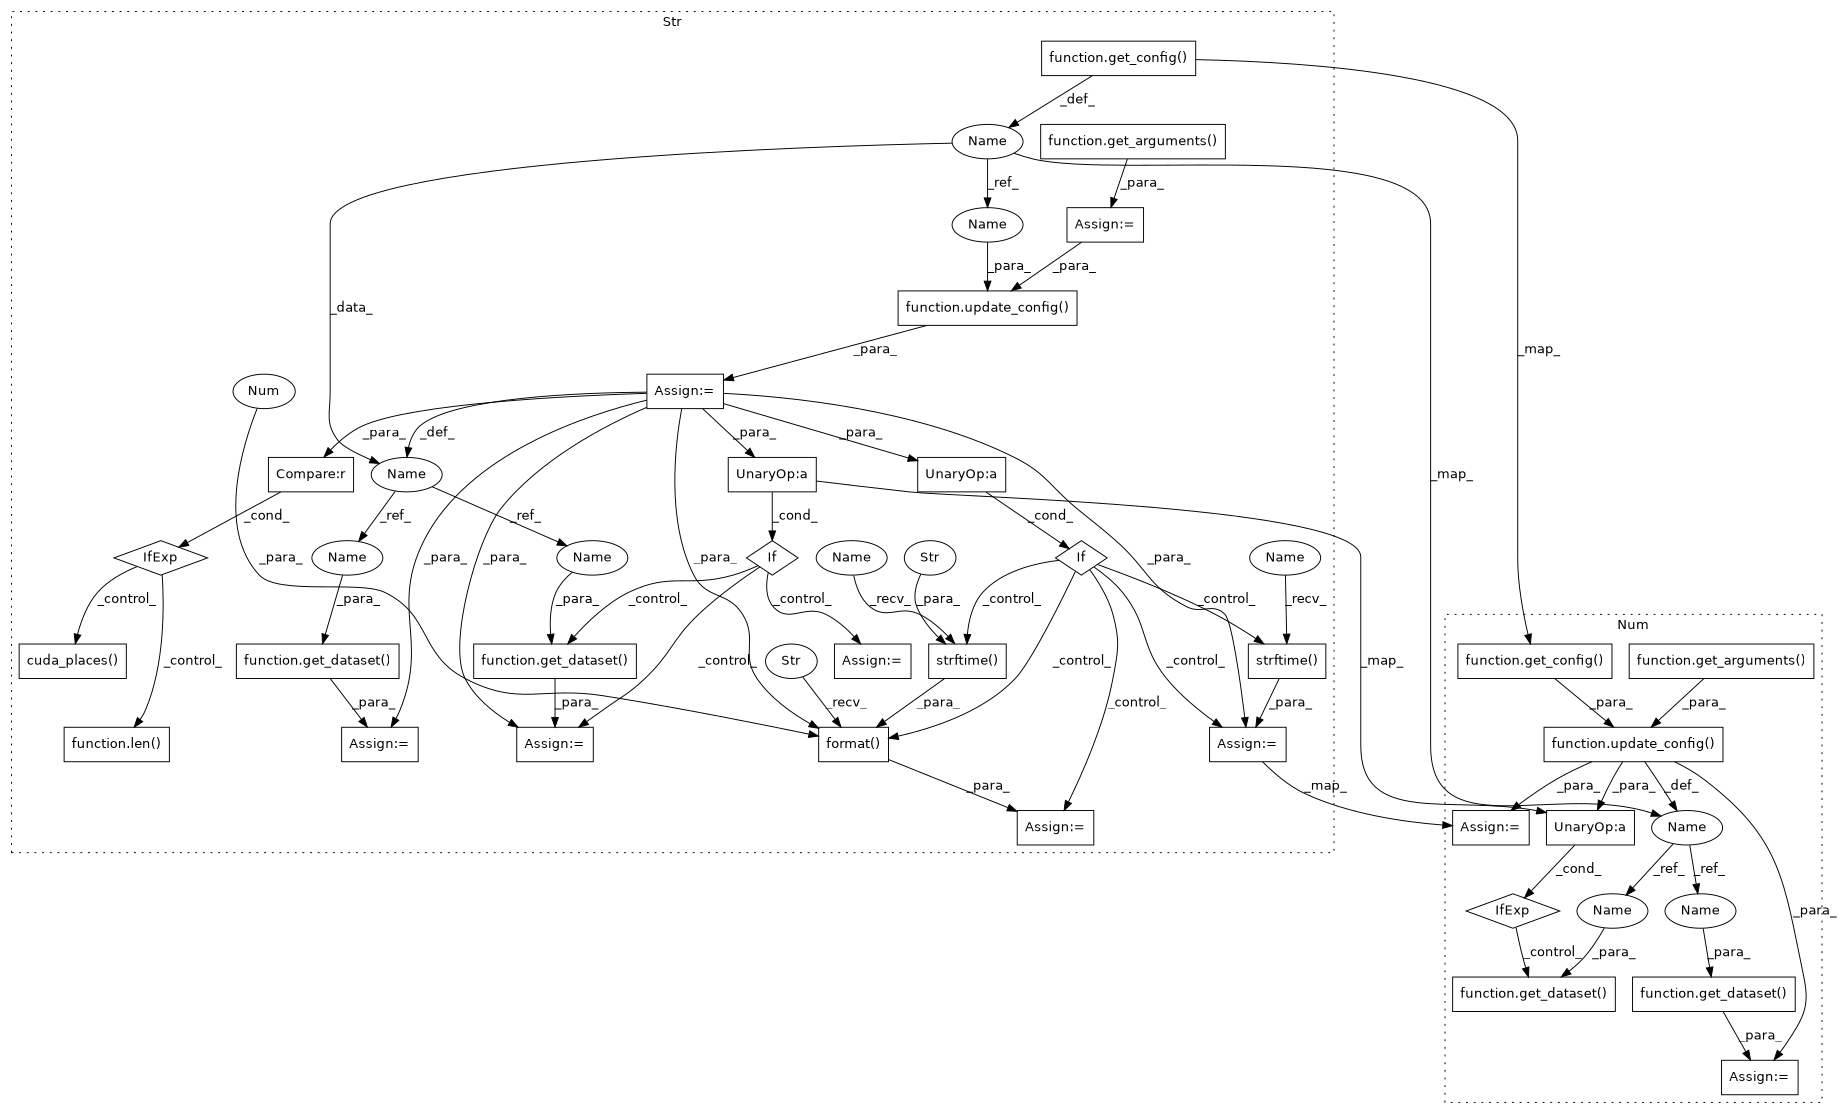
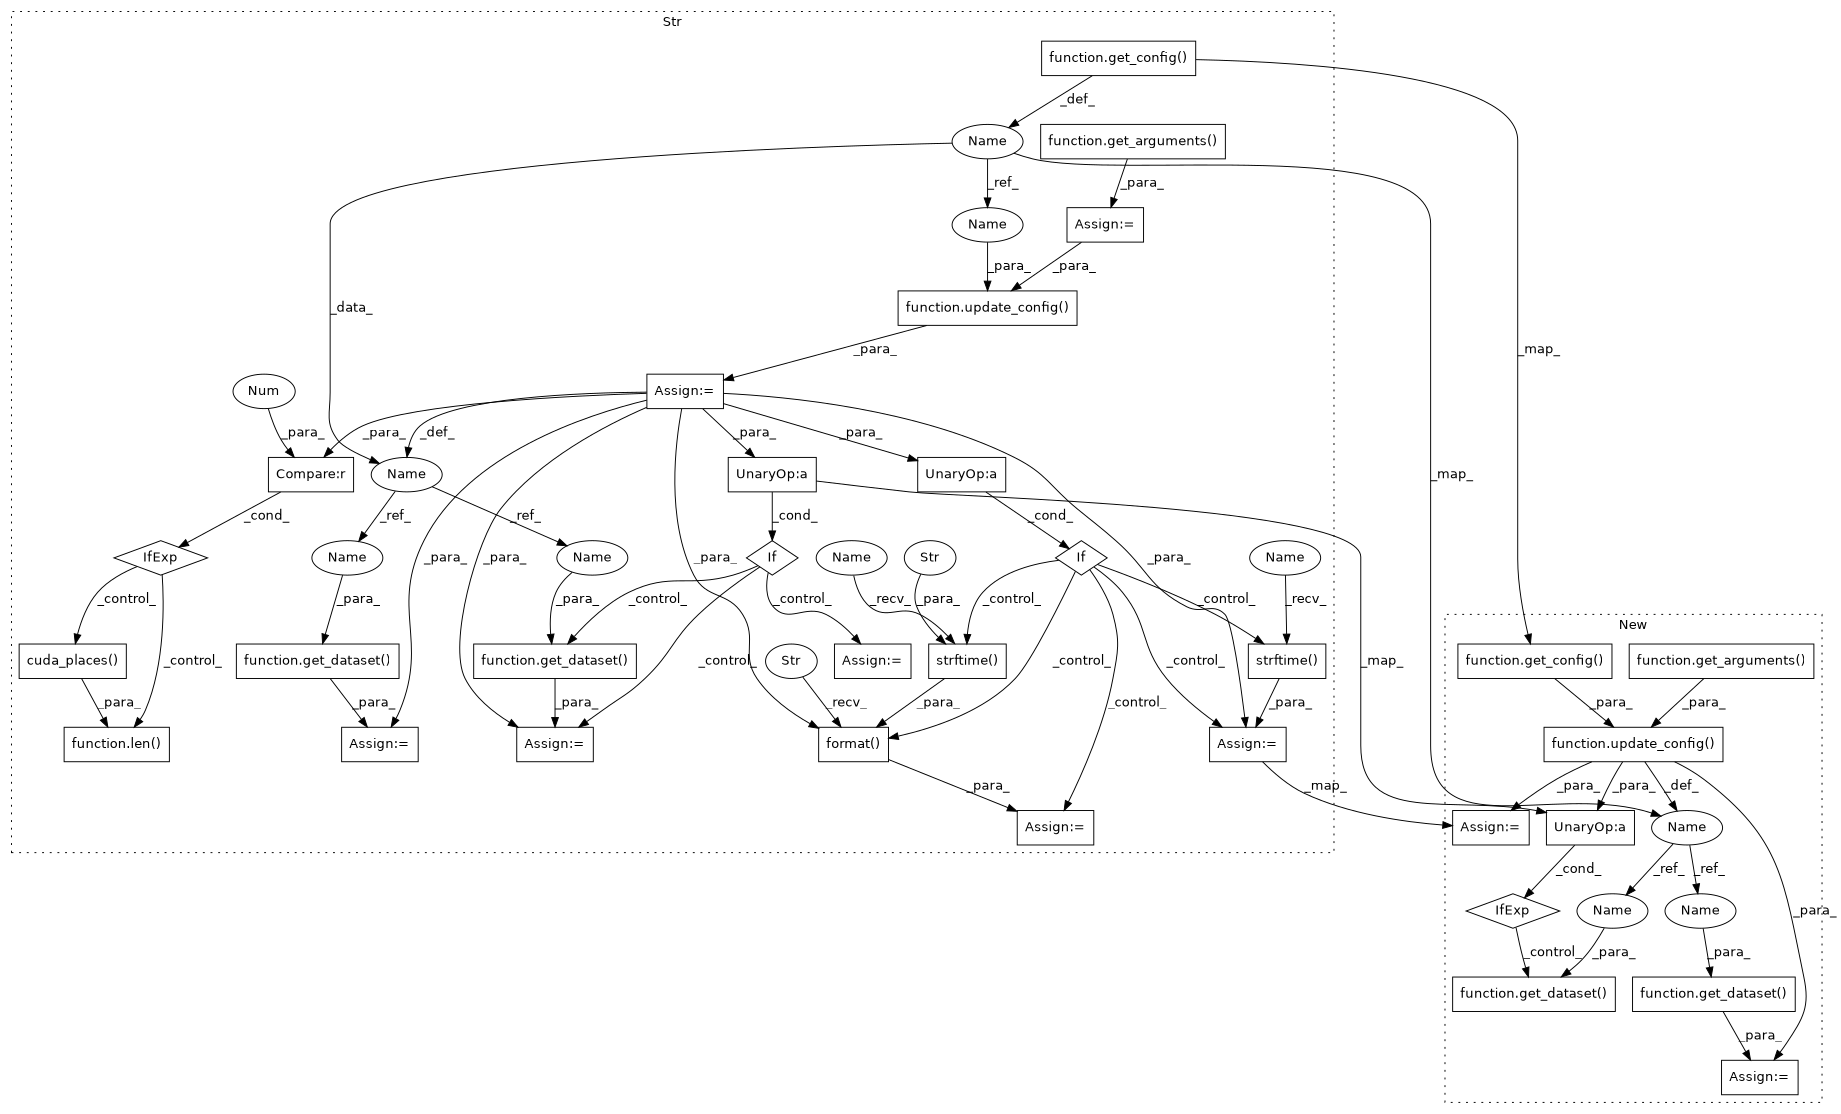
(1634, 625) -> (1634, 625)
(437, 655) -> (276, 430)
none -> (92, 699)
